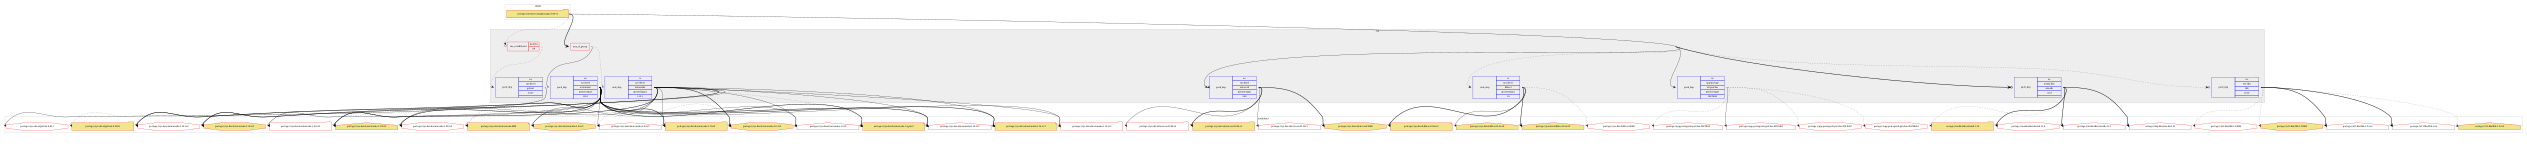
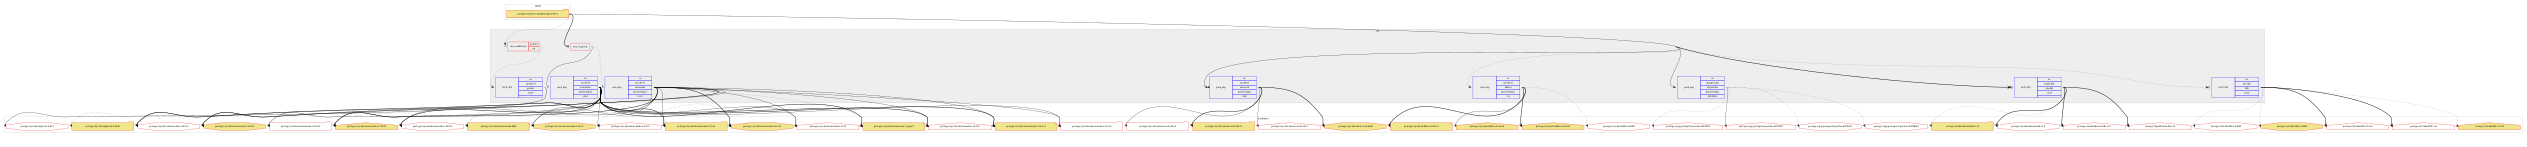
(570, 28) -> (570, 28)
